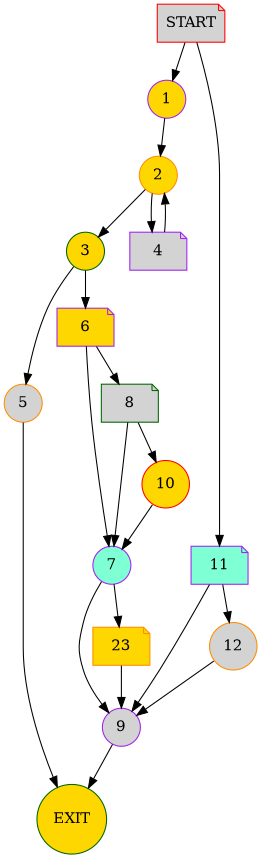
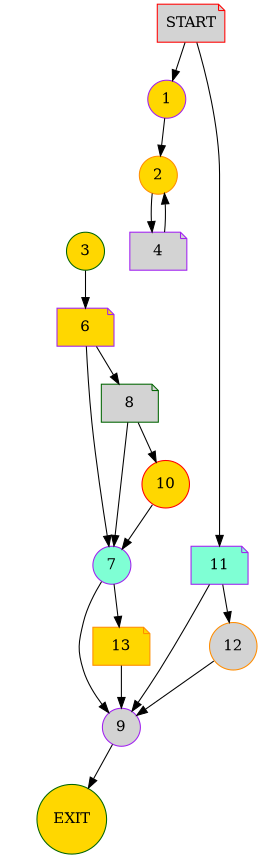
(126, 209) -> none
(23, 403) -> none
(121, 646) -> (121, 646)
